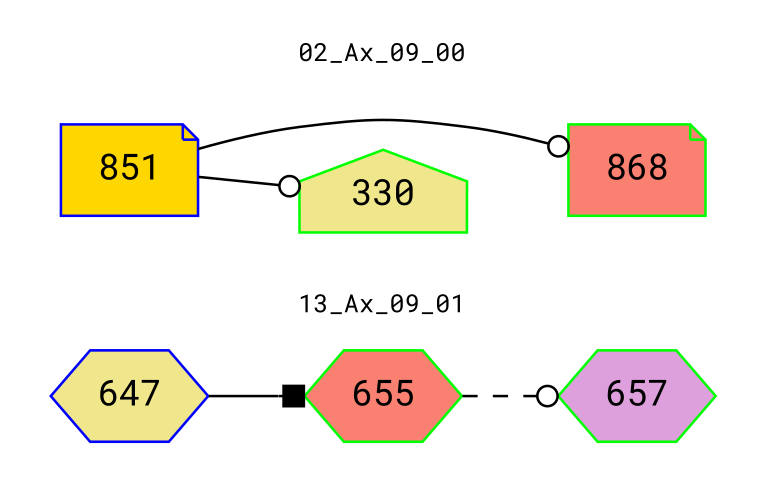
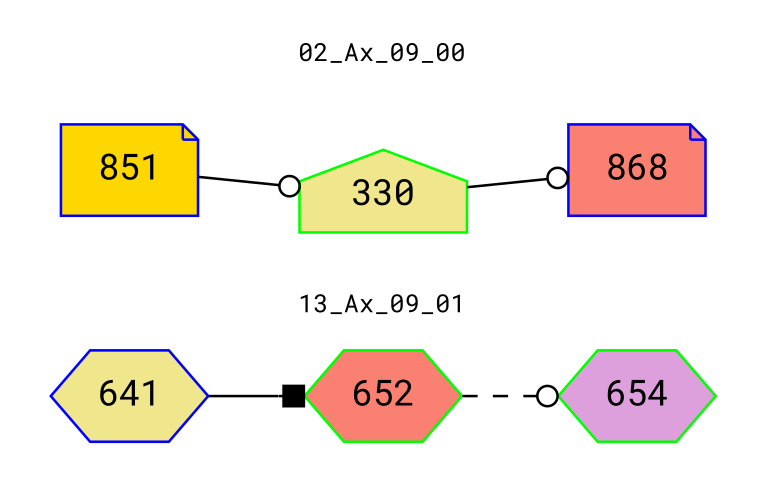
(373, 120) -> (507, 183)
(637, 170) -> (637, 170)
(129, 396) -> (129, 396)
(383, 396) -> (383, 396)
(637, 396) -> (637, 396)
